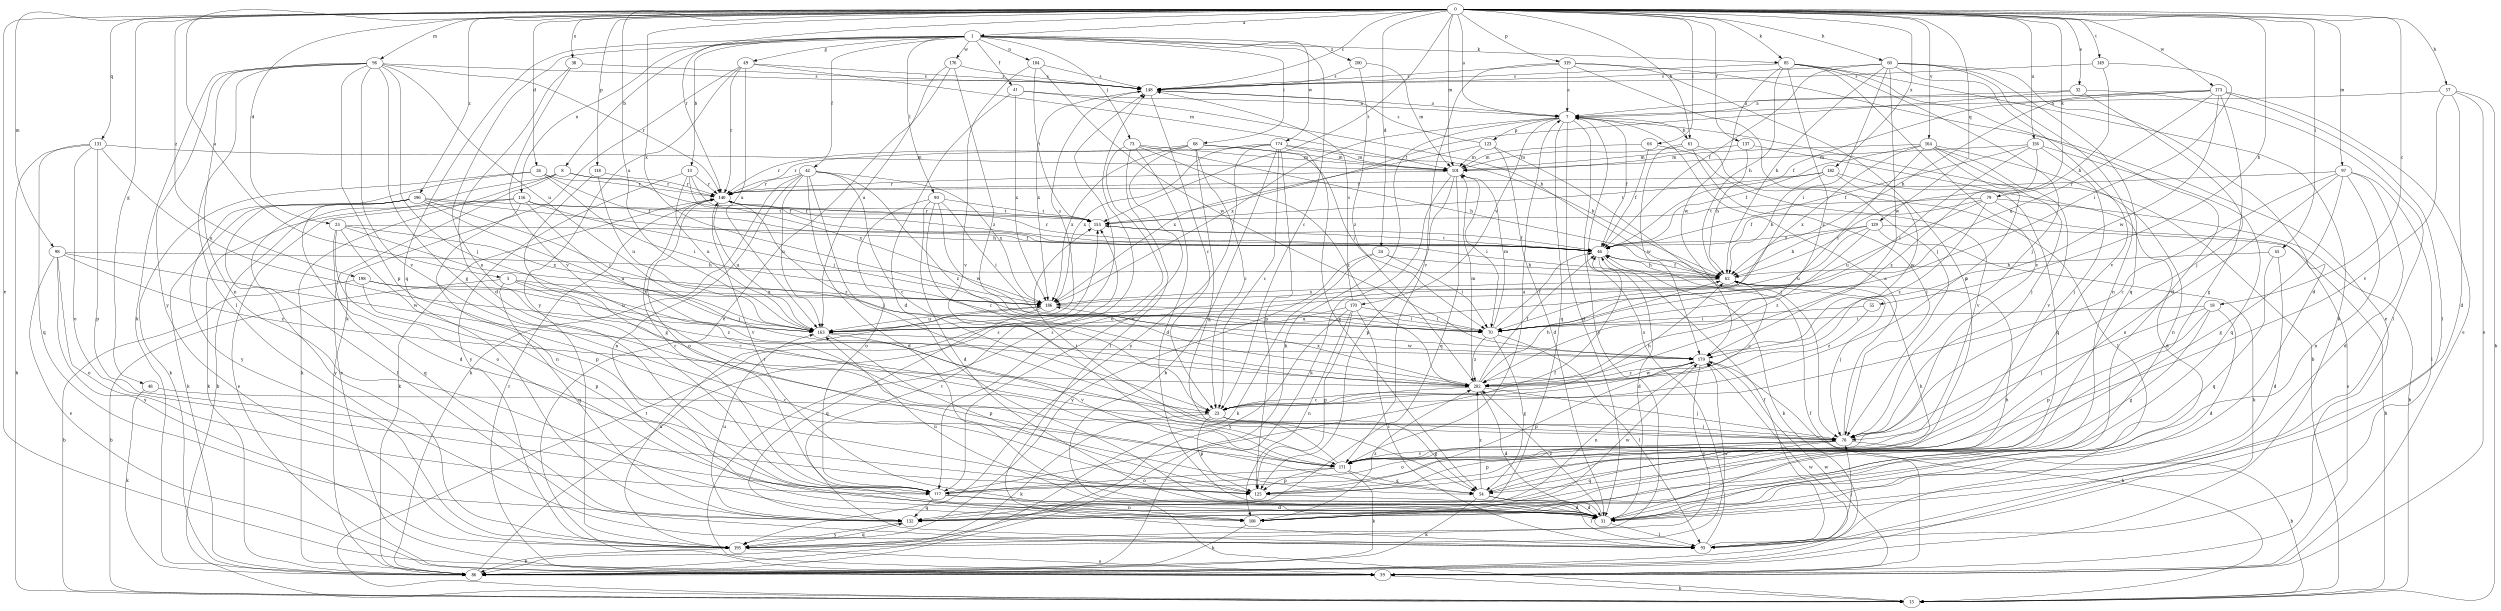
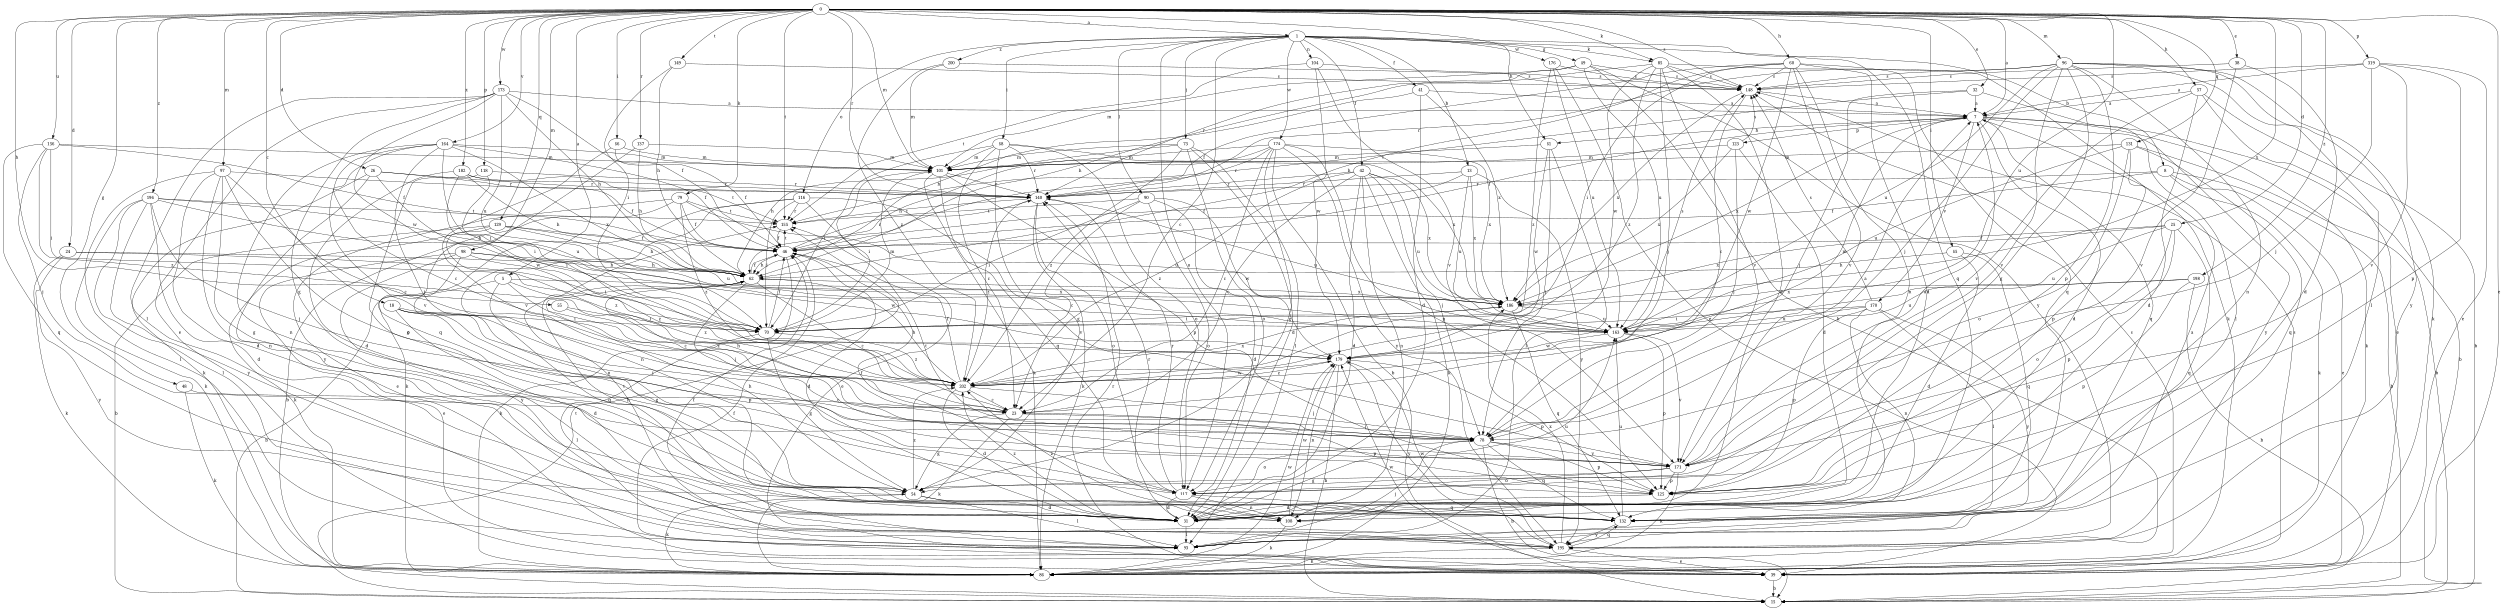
(1471, 279) -> (1486, 357)
